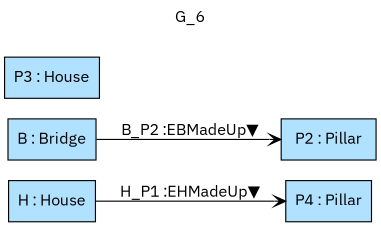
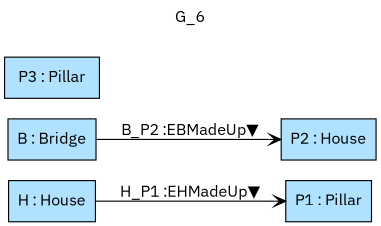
(52, 78) -> (52, 78)
(329, 139) -> (329, 139)
(329, 201) -> (329, 201)
